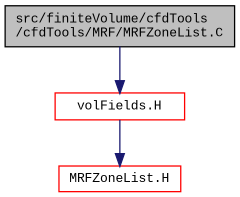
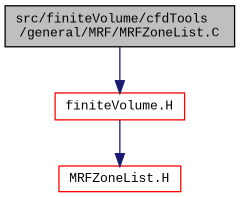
(120, 26) -> (120, 26)
(120, 106) -> (120, 106)
